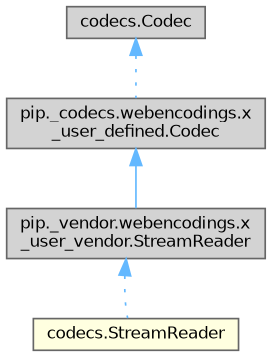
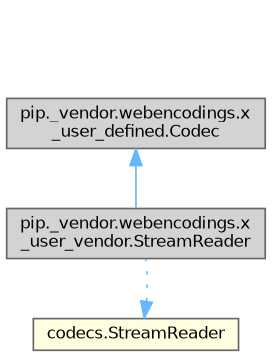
(136, 23) -> none
(136, 123) -> (136, 123)
(125, 297) -> (147, 280)
